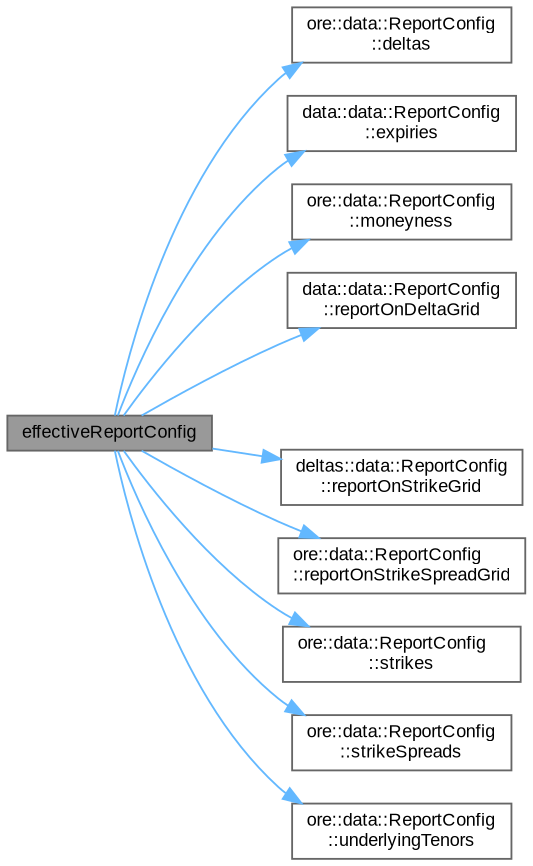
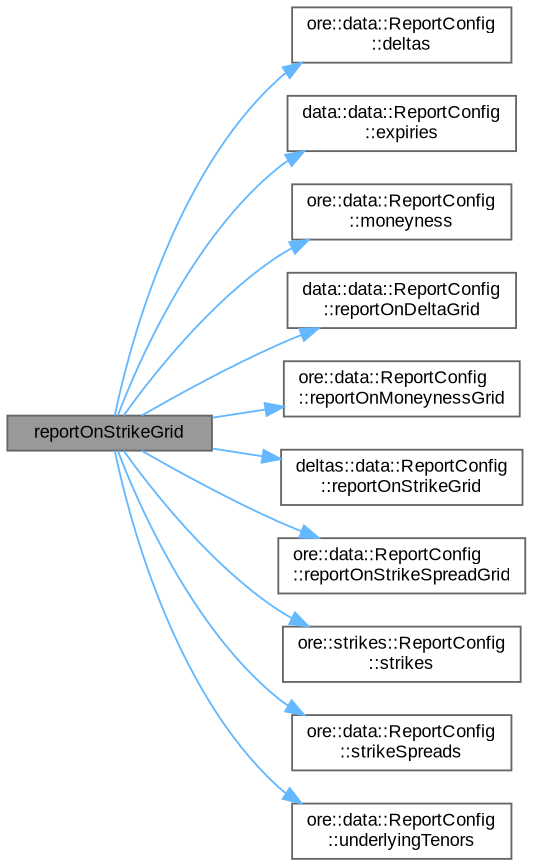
none -> (402, 389)
(110, 433) -> (110, 433)
(402, 654) -> (402, 654)
